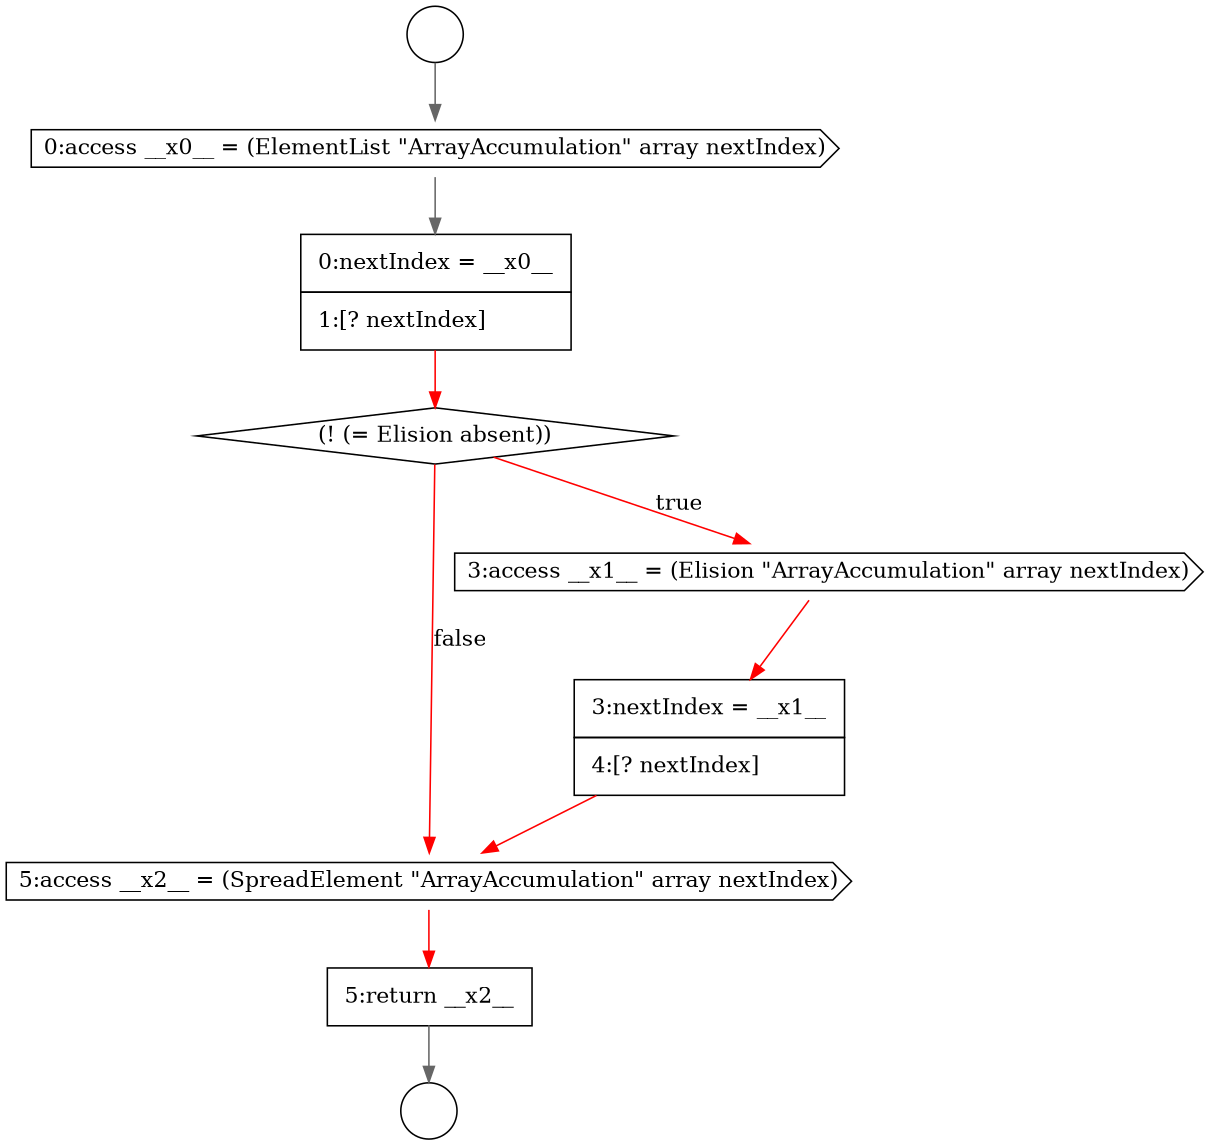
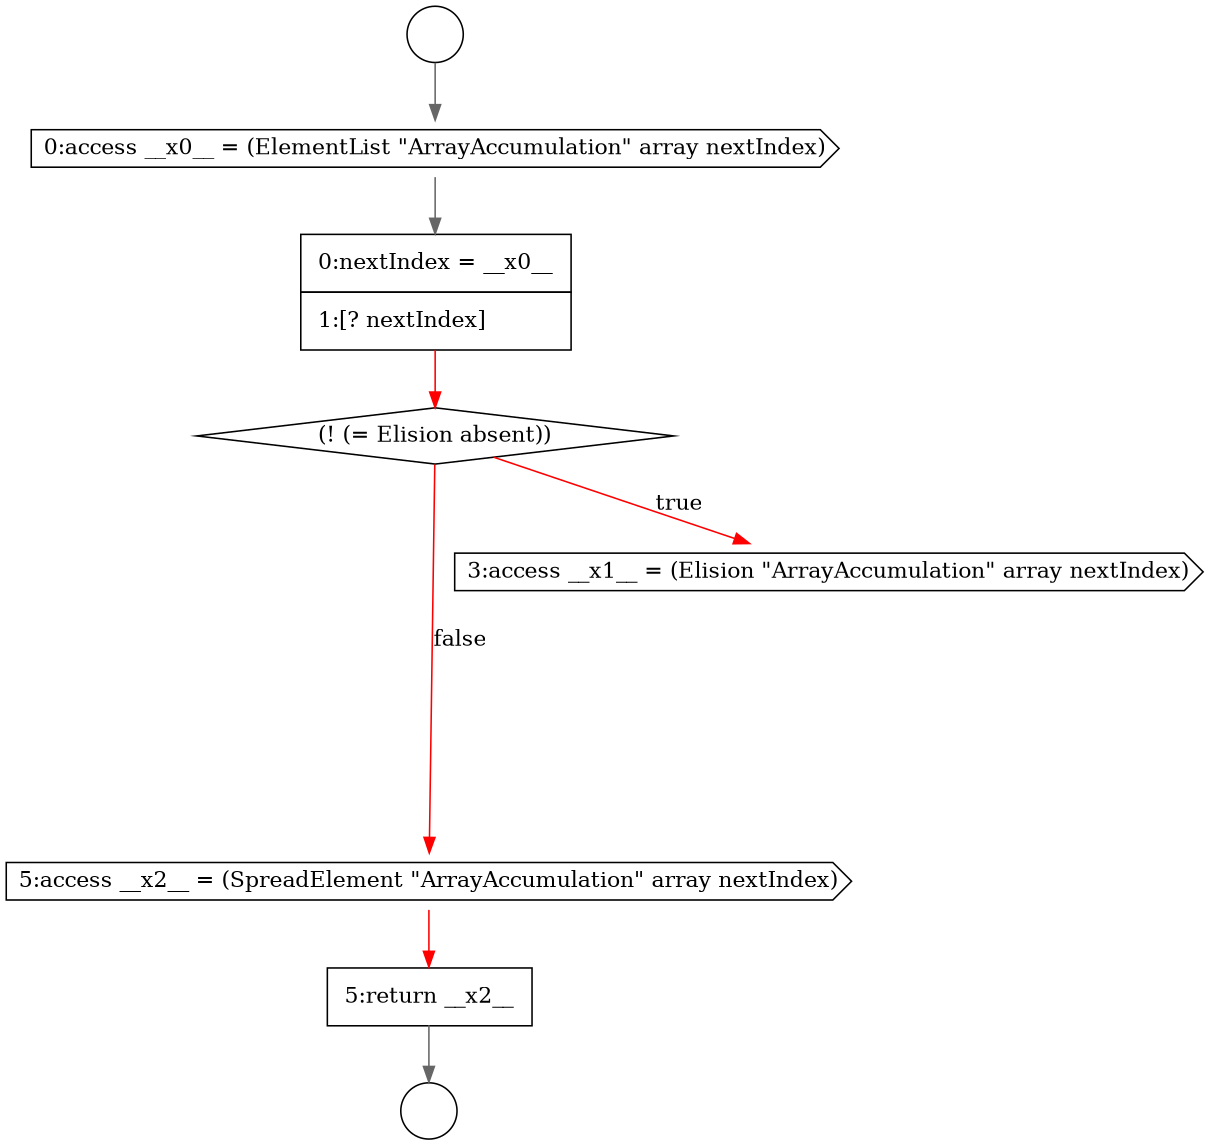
(709, 738) -> none
